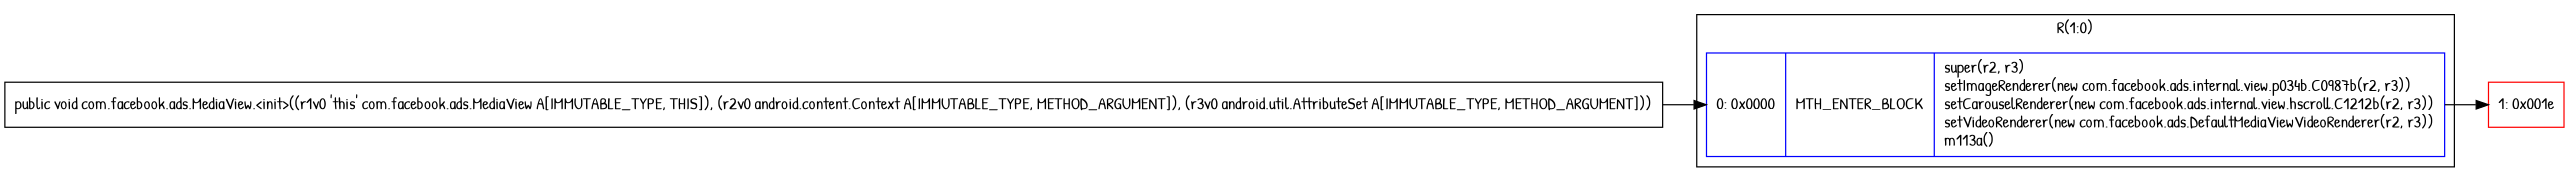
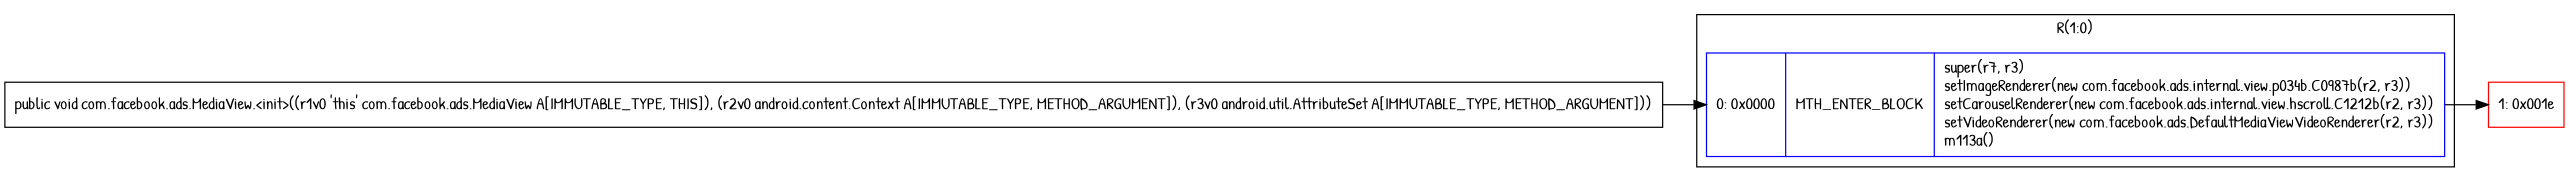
(1985, 68) -> (1985, 68)
